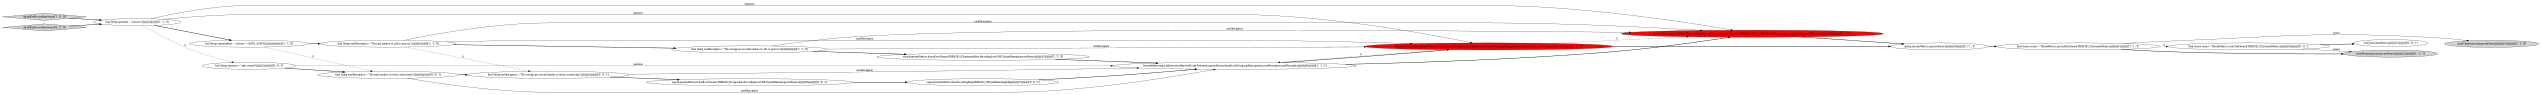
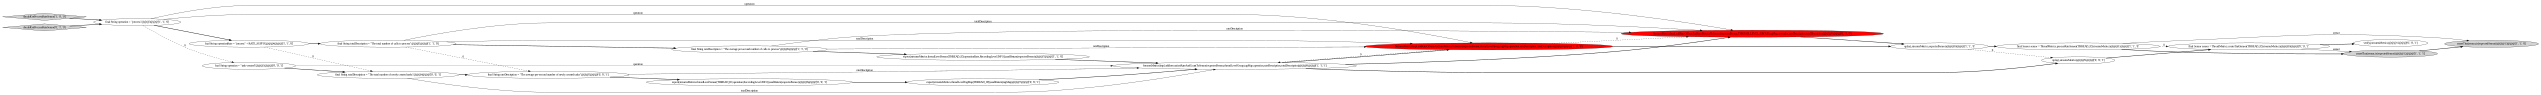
none -> (2440, 49)
none -> (2078, 60)
